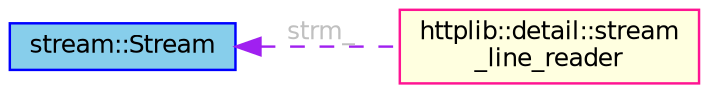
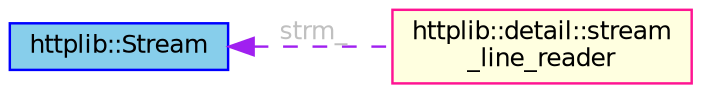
(123, 47) -> (119, 47)
